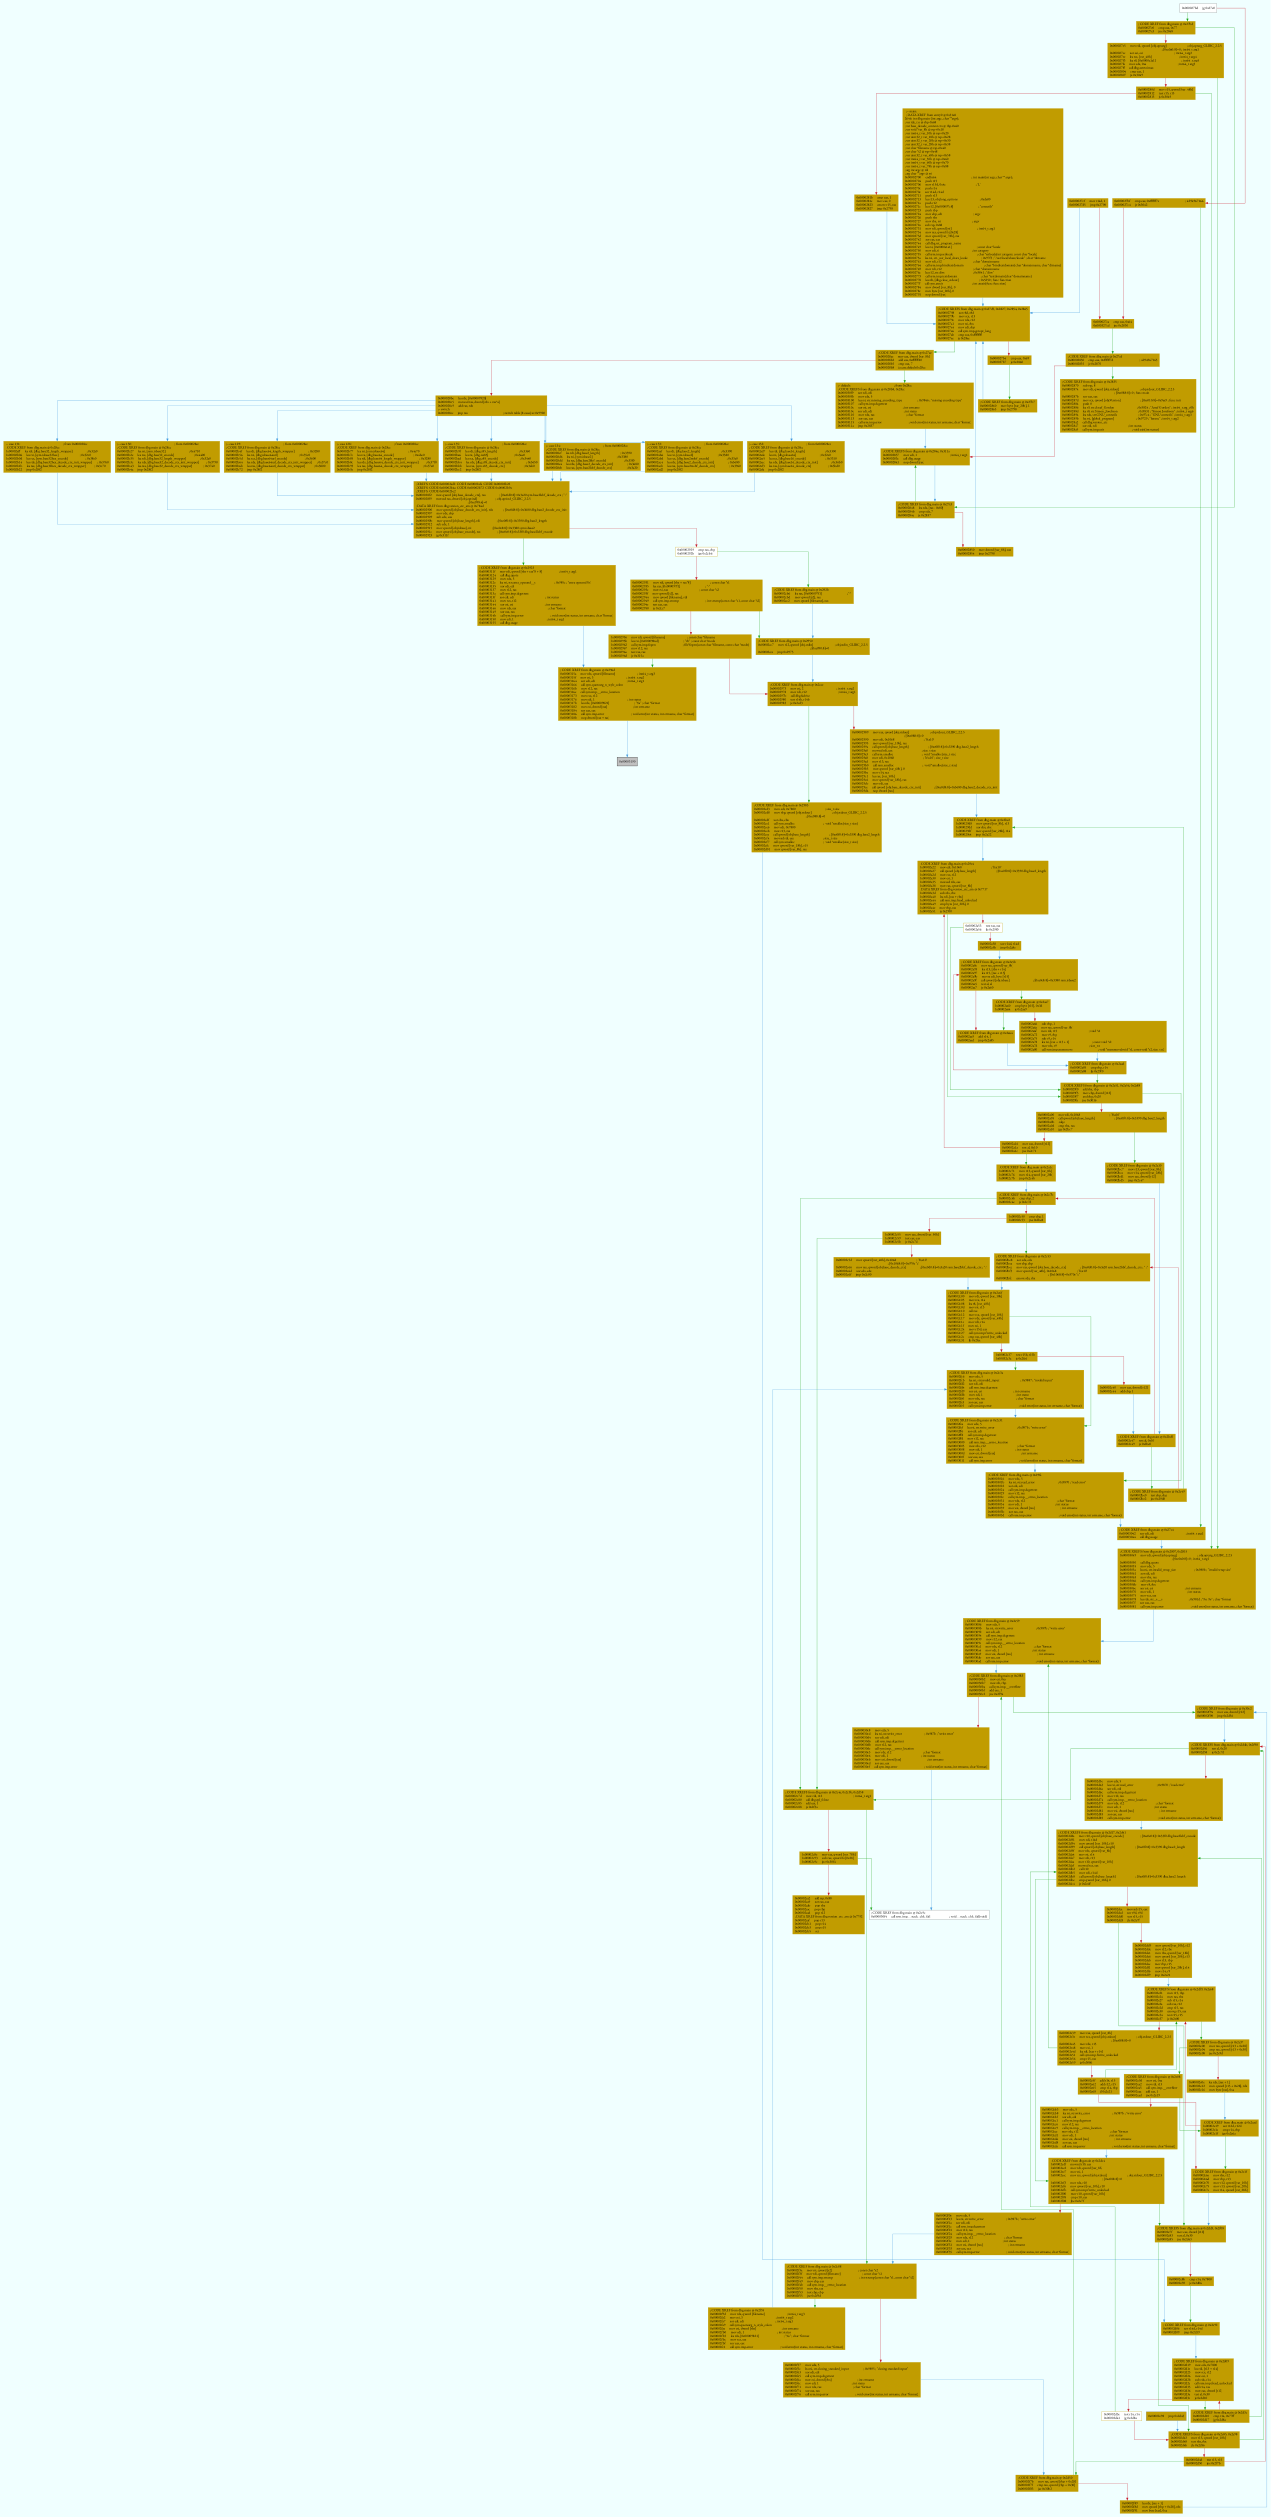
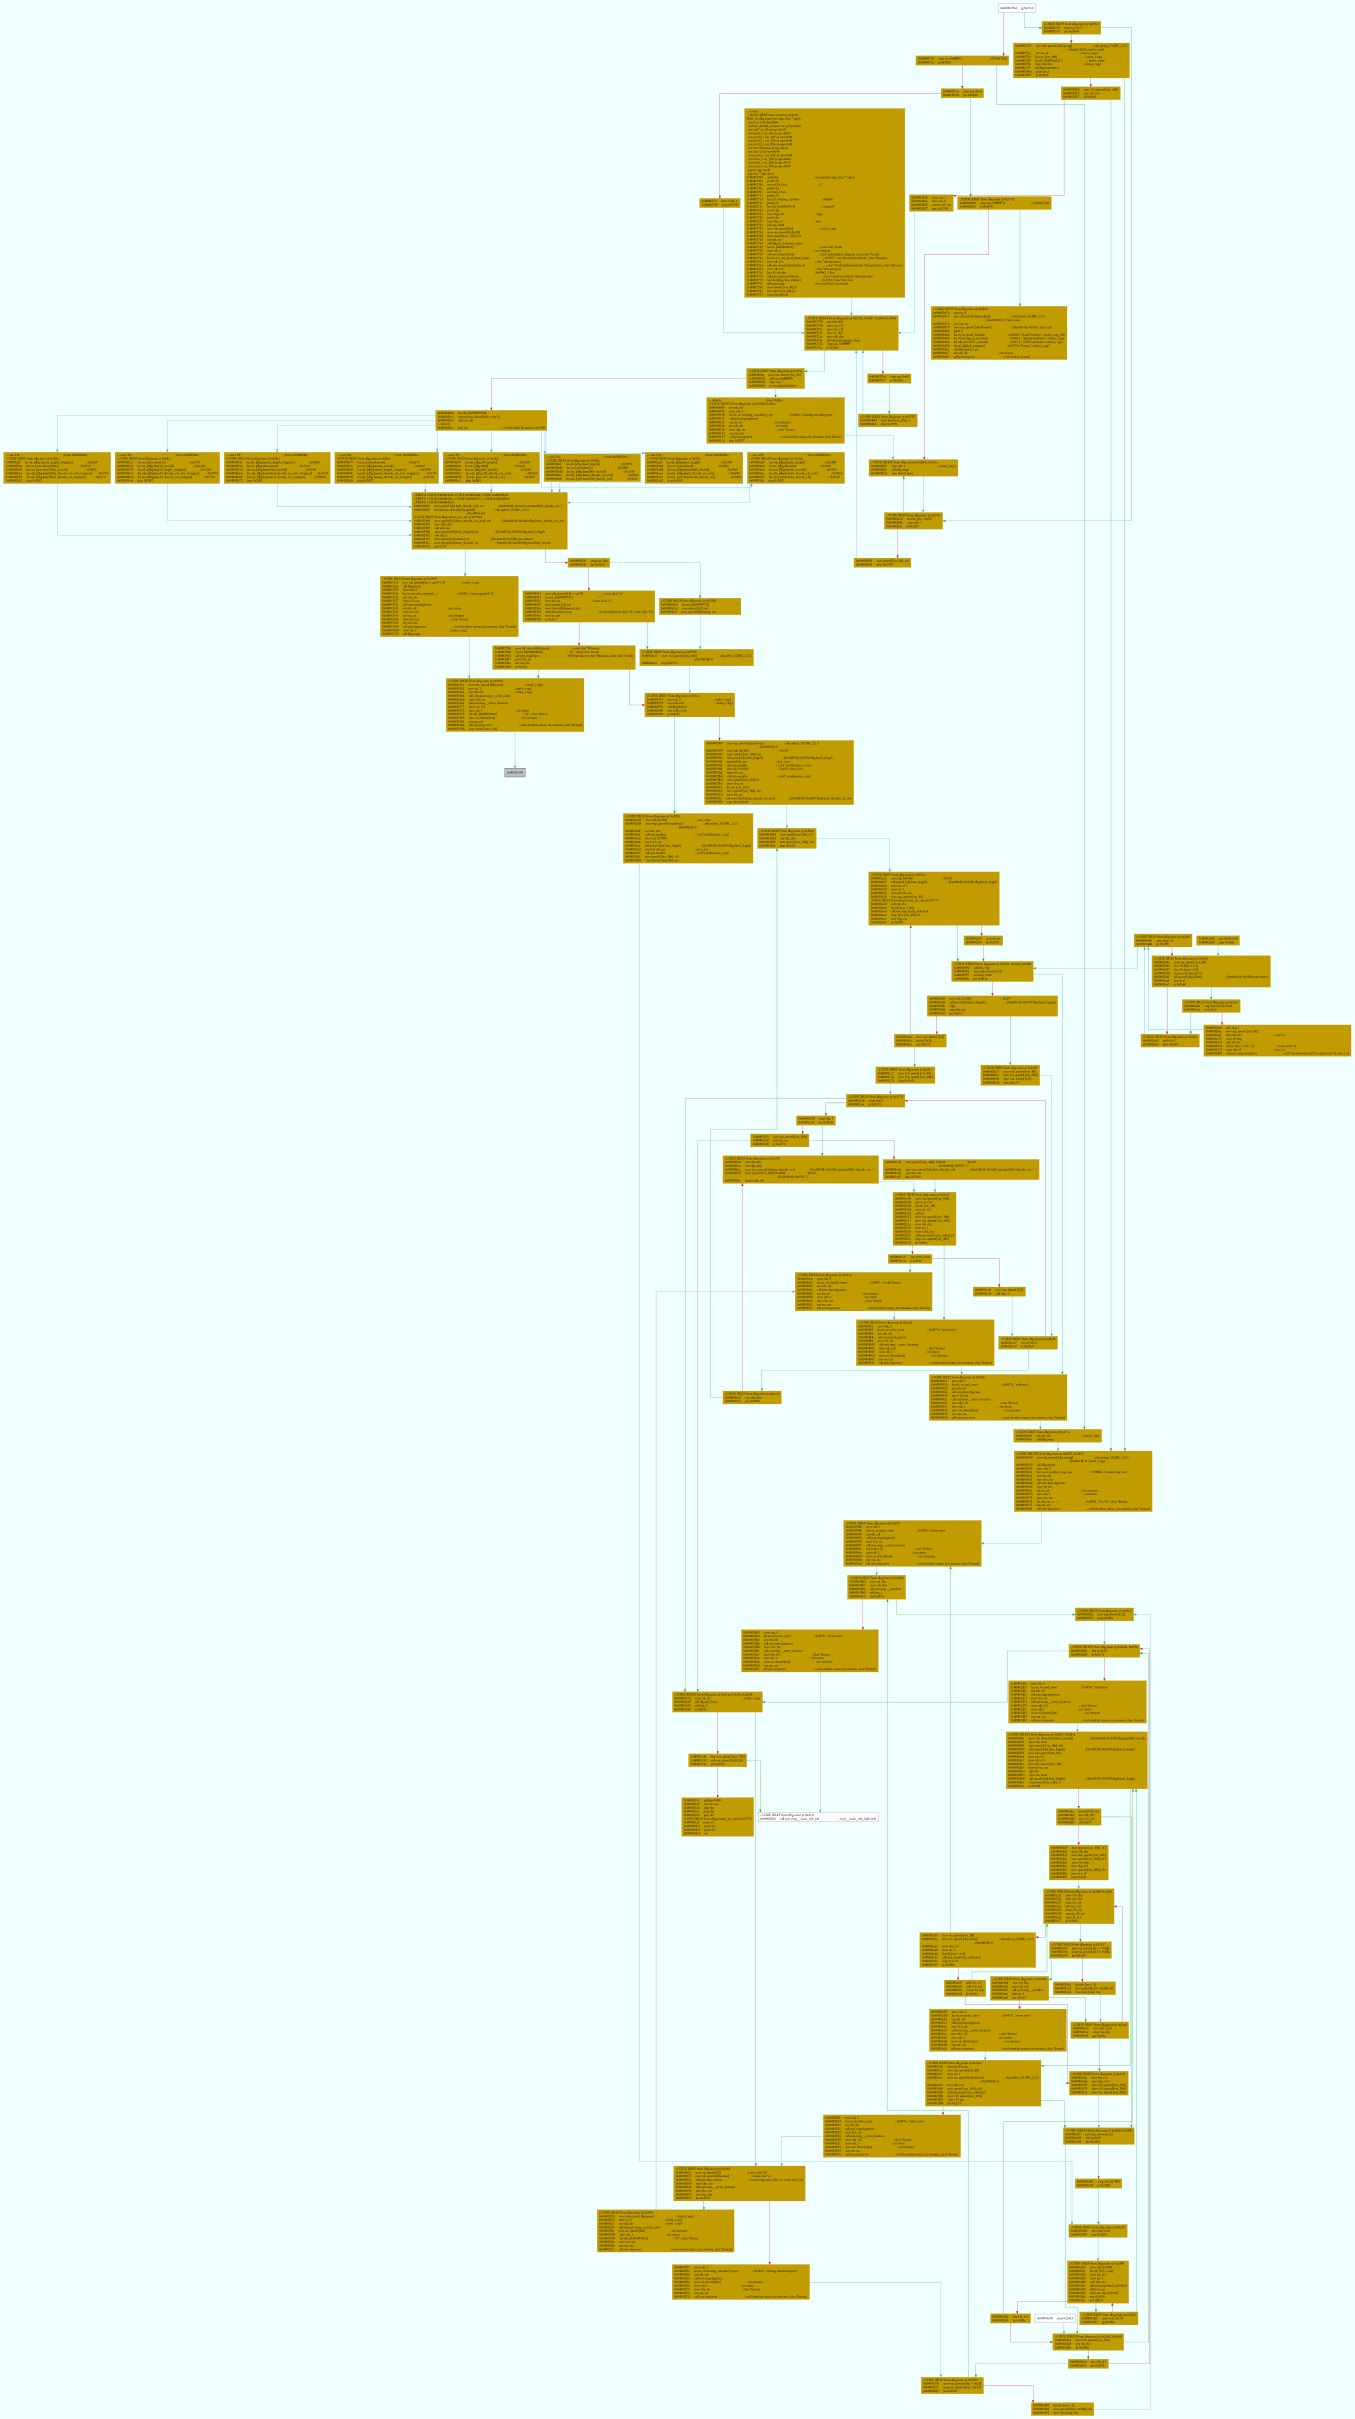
(1100, 262) -> (779, 93)
(696, 552) -> (589, 563)
(983, 928) -> (983, 941)
(990, 935) -> none
(1122, 2416) -> (1011, 2318)
(1166, 2416) -> (1055, 2318)
